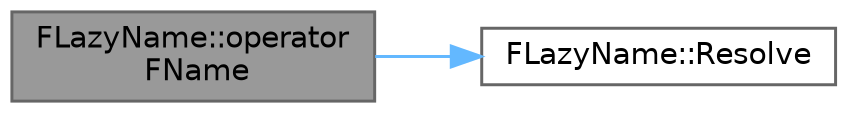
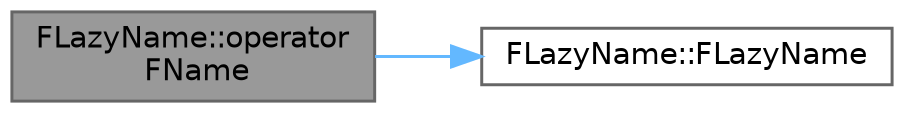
(659, 56) -> (687, 56)
